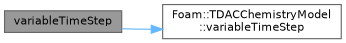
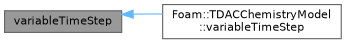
(136, 29) -> (148, 14)
